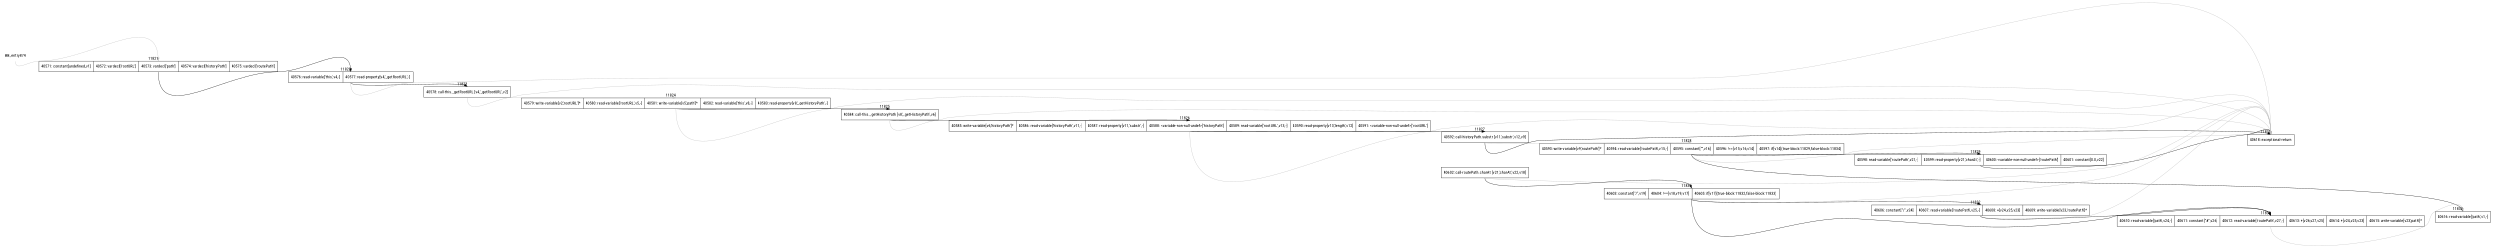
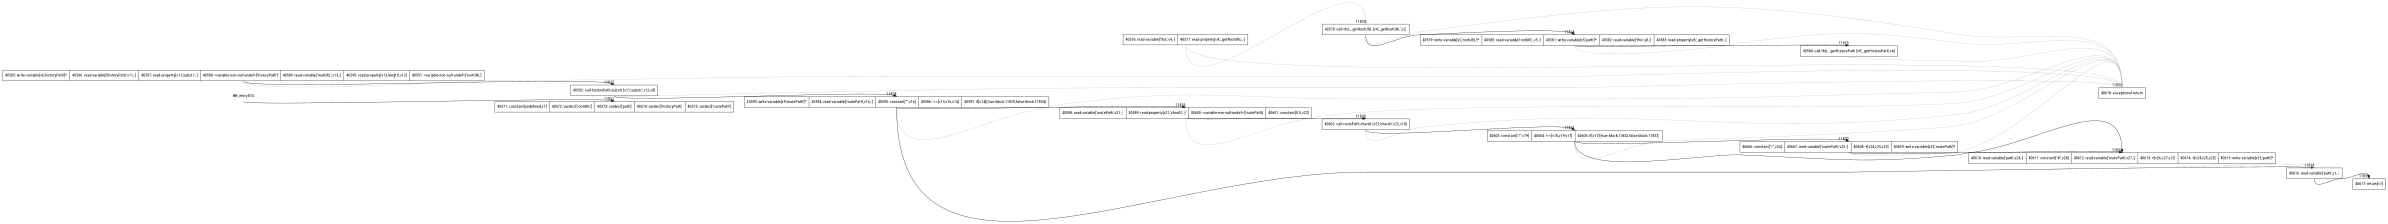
(91, 50) -> (427, 101)
(250, 76) -> none
(413, 84) -> (1274, 35)
(570, 98) -> (1465, 33)
none -> (1274, 119)
(1038, 120) -> none
(1872, 134) -> (1367, 88)
(1587, 143) -> (754, 96)
(2113, 164) -> (1656, 107)
none -> (2369, 184)
